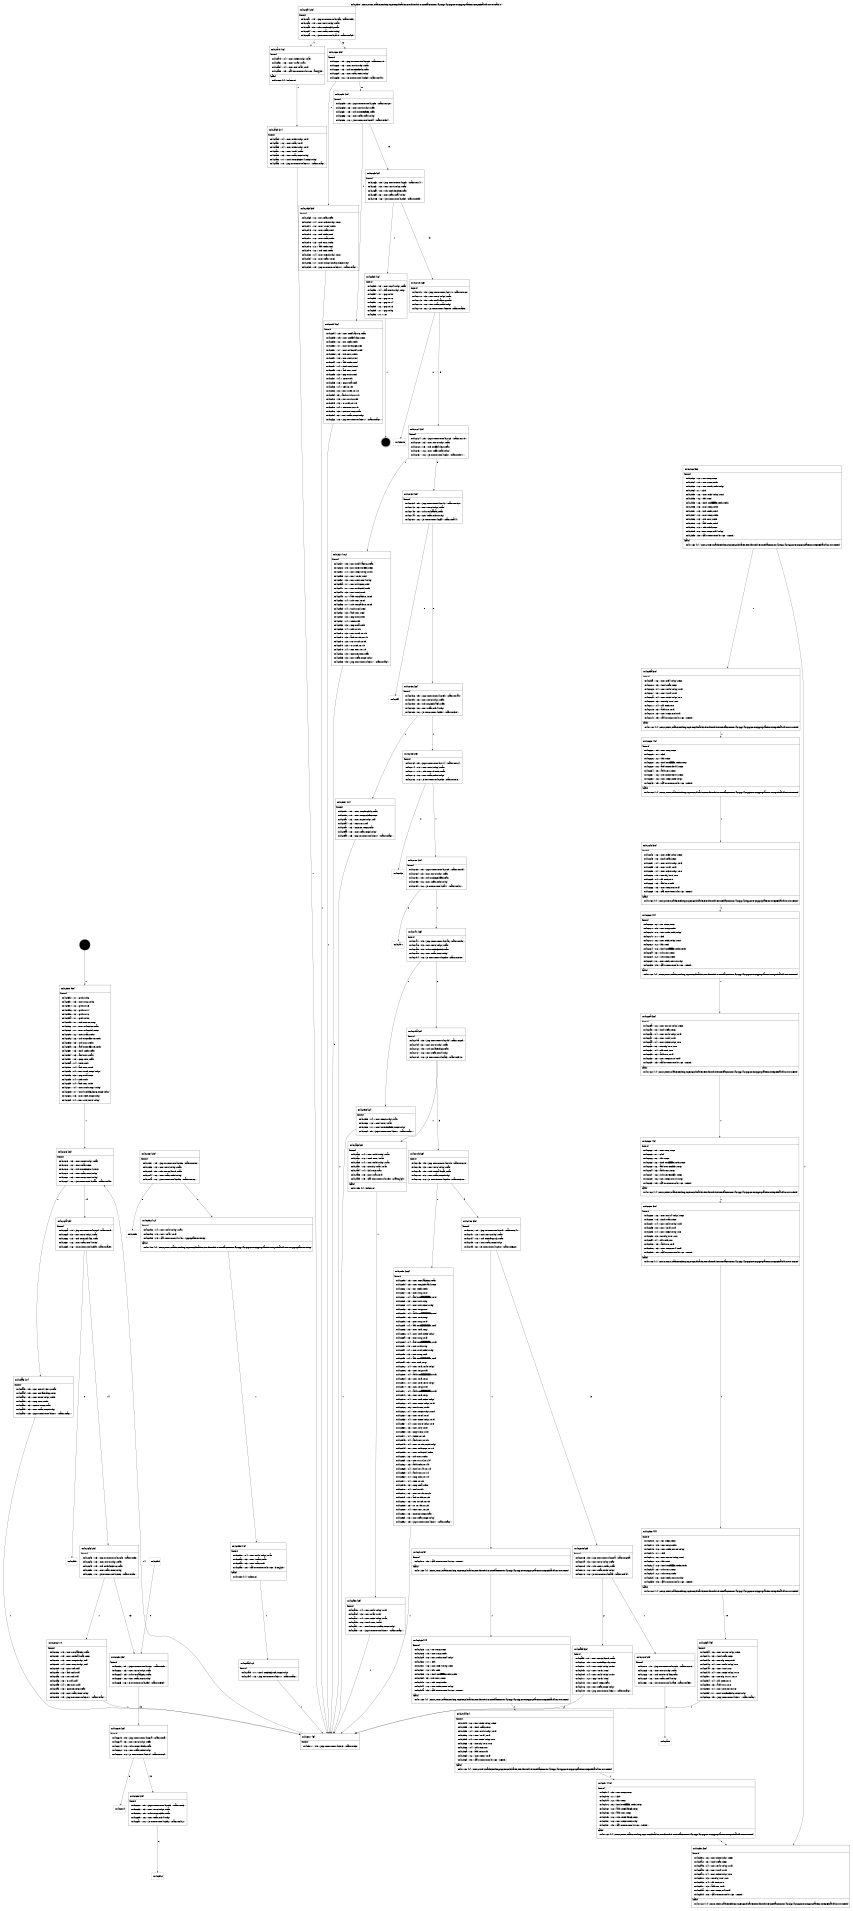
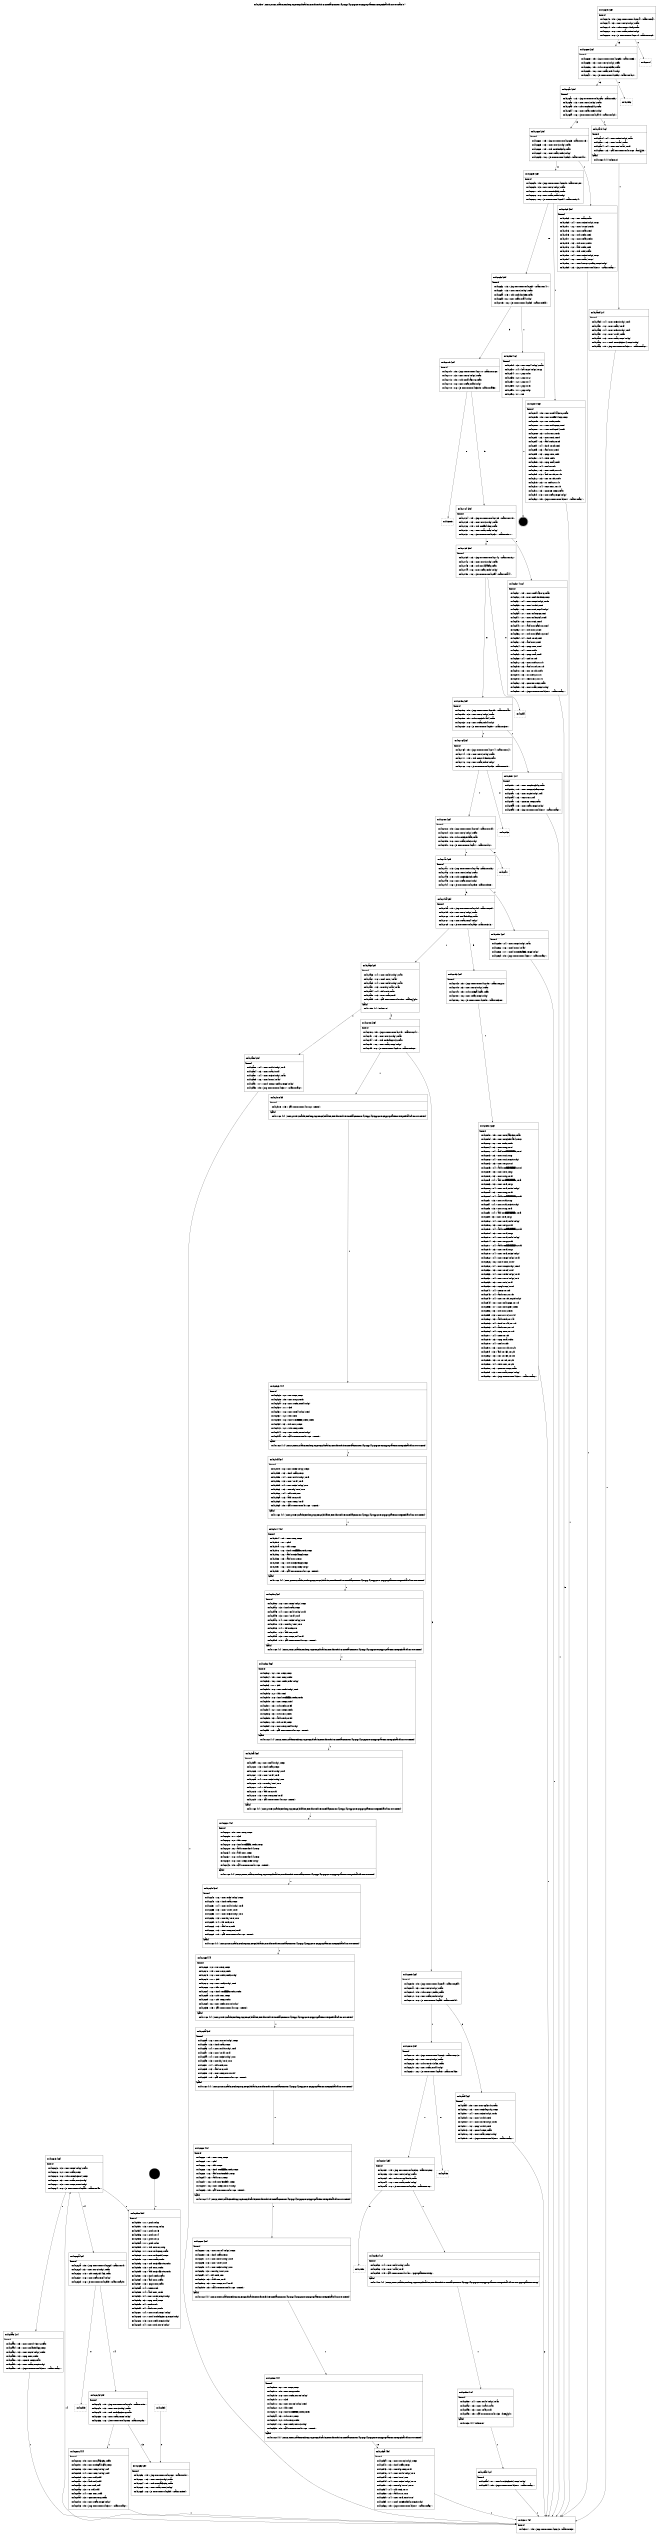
none -> (599, 82)
(85, 1125) -> (116, 2199)
(804, 1196) -> (341, 1656)
(464, 1200) -> (390, 1015)
(139, 1705) -> none
none -> (418, 2116)
